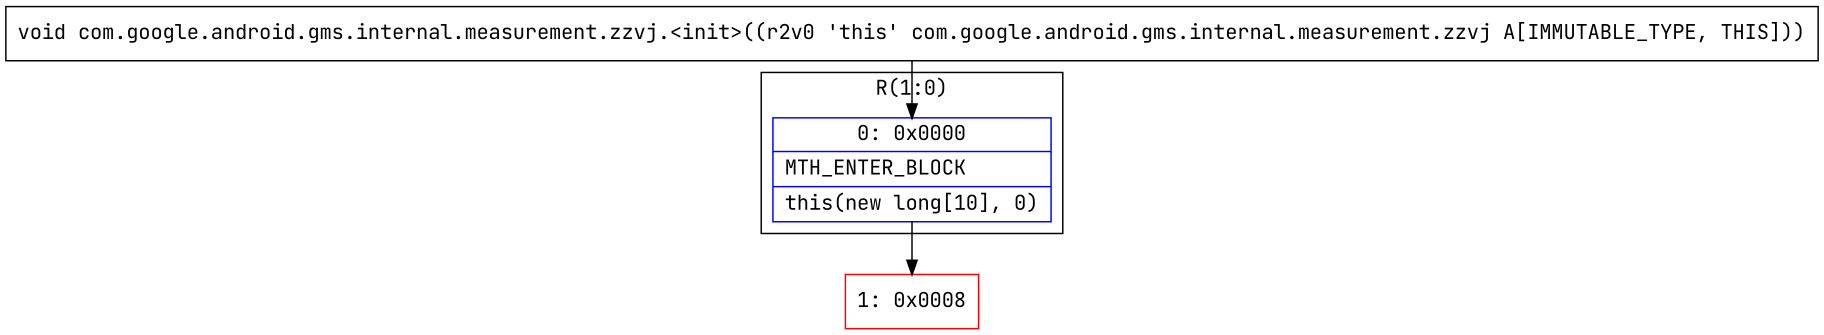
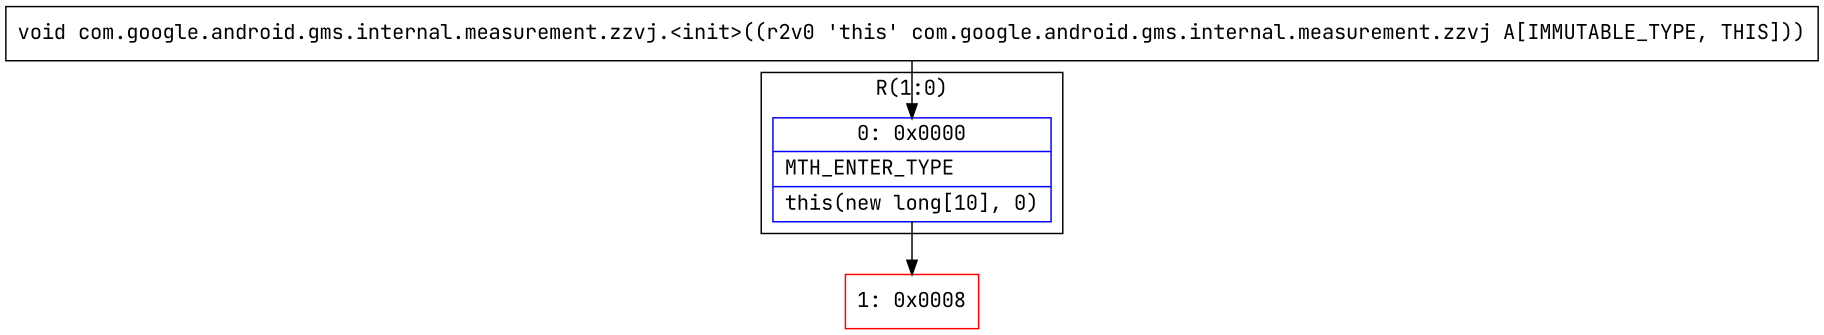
(875, 168) -> (870, 168)
